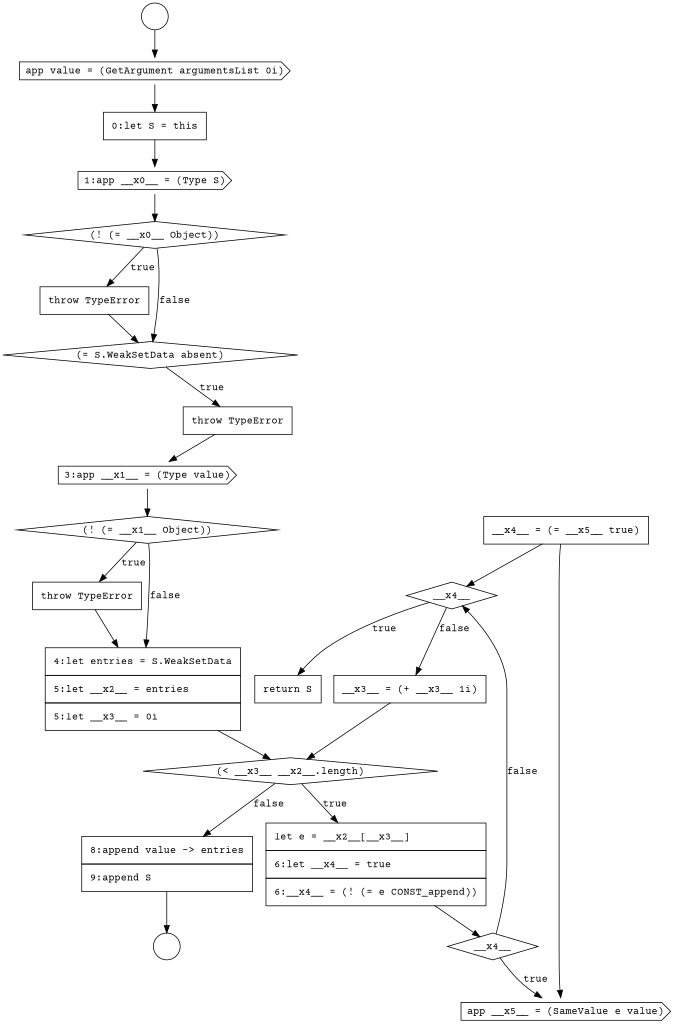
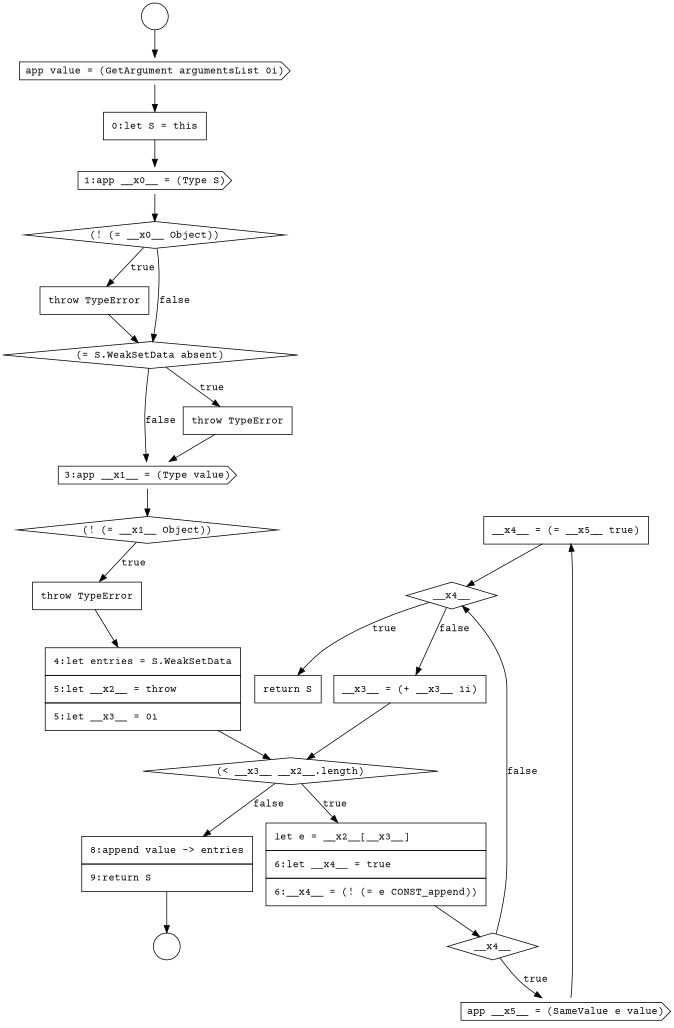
none -> (145, 411)
(149, 592) -> none
(121, 689) -> (115, 689)
(559, 767) -> (573, 775)
(121, 877) -> (121, 877)
